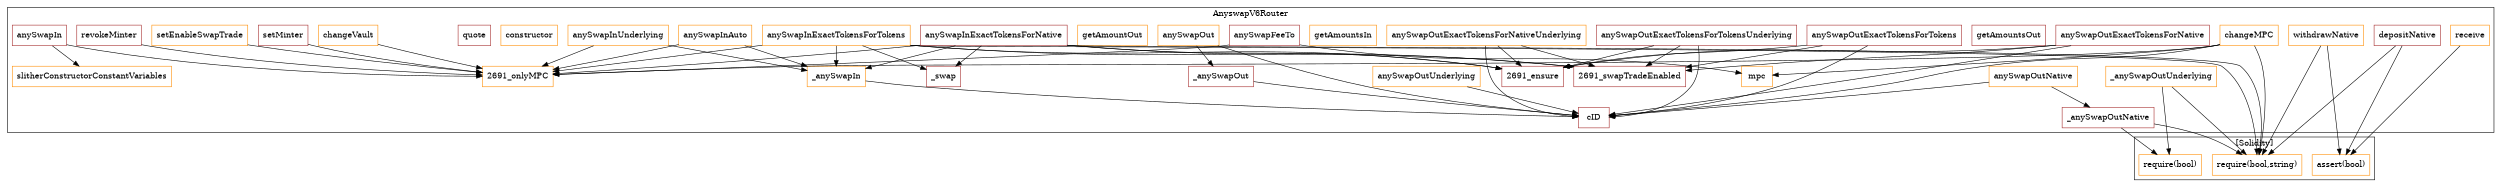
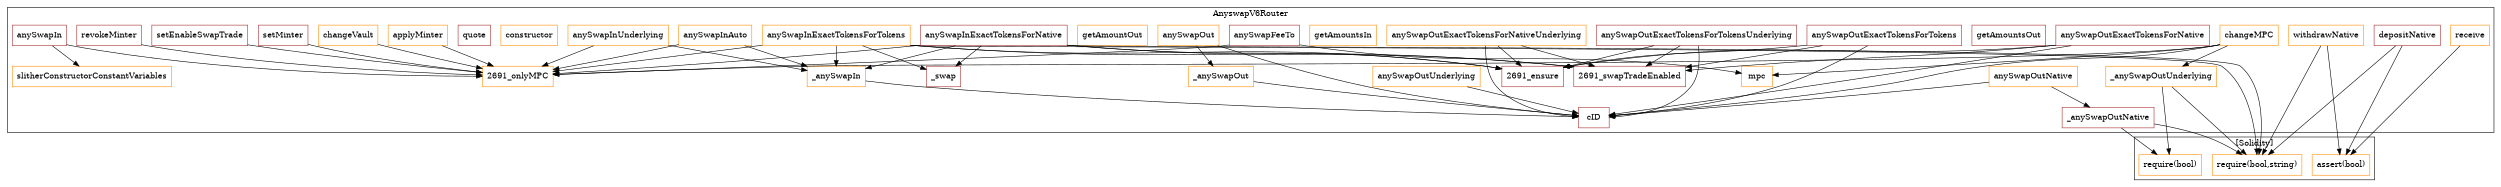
(200, 35) -> (200, 35)
none -> (418, 35)
(1221, 76) -> (1221, 76)
(2265, 97) -> (2208, 55)
